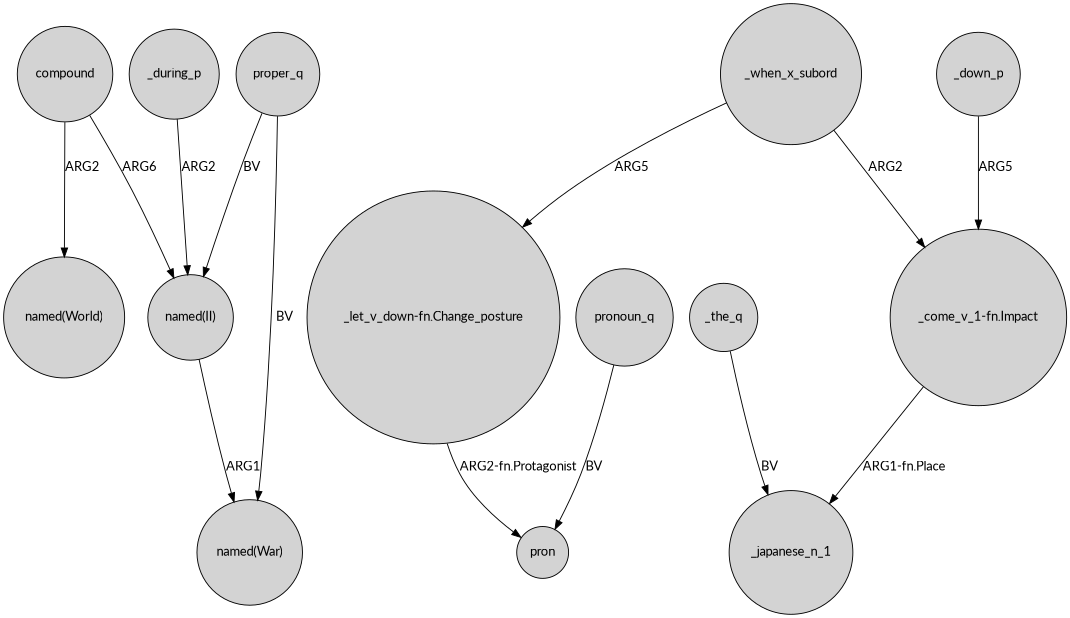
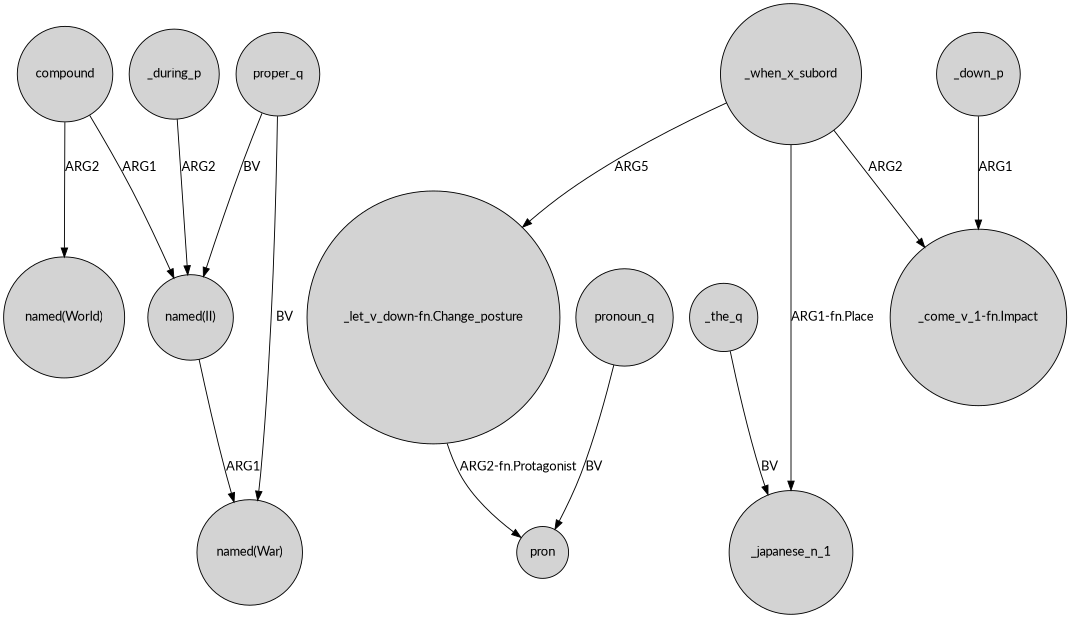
(140, 168) -> (140, 168)
(996, 168) -> (996, 168)
(879, 441) -> (791, 313)
